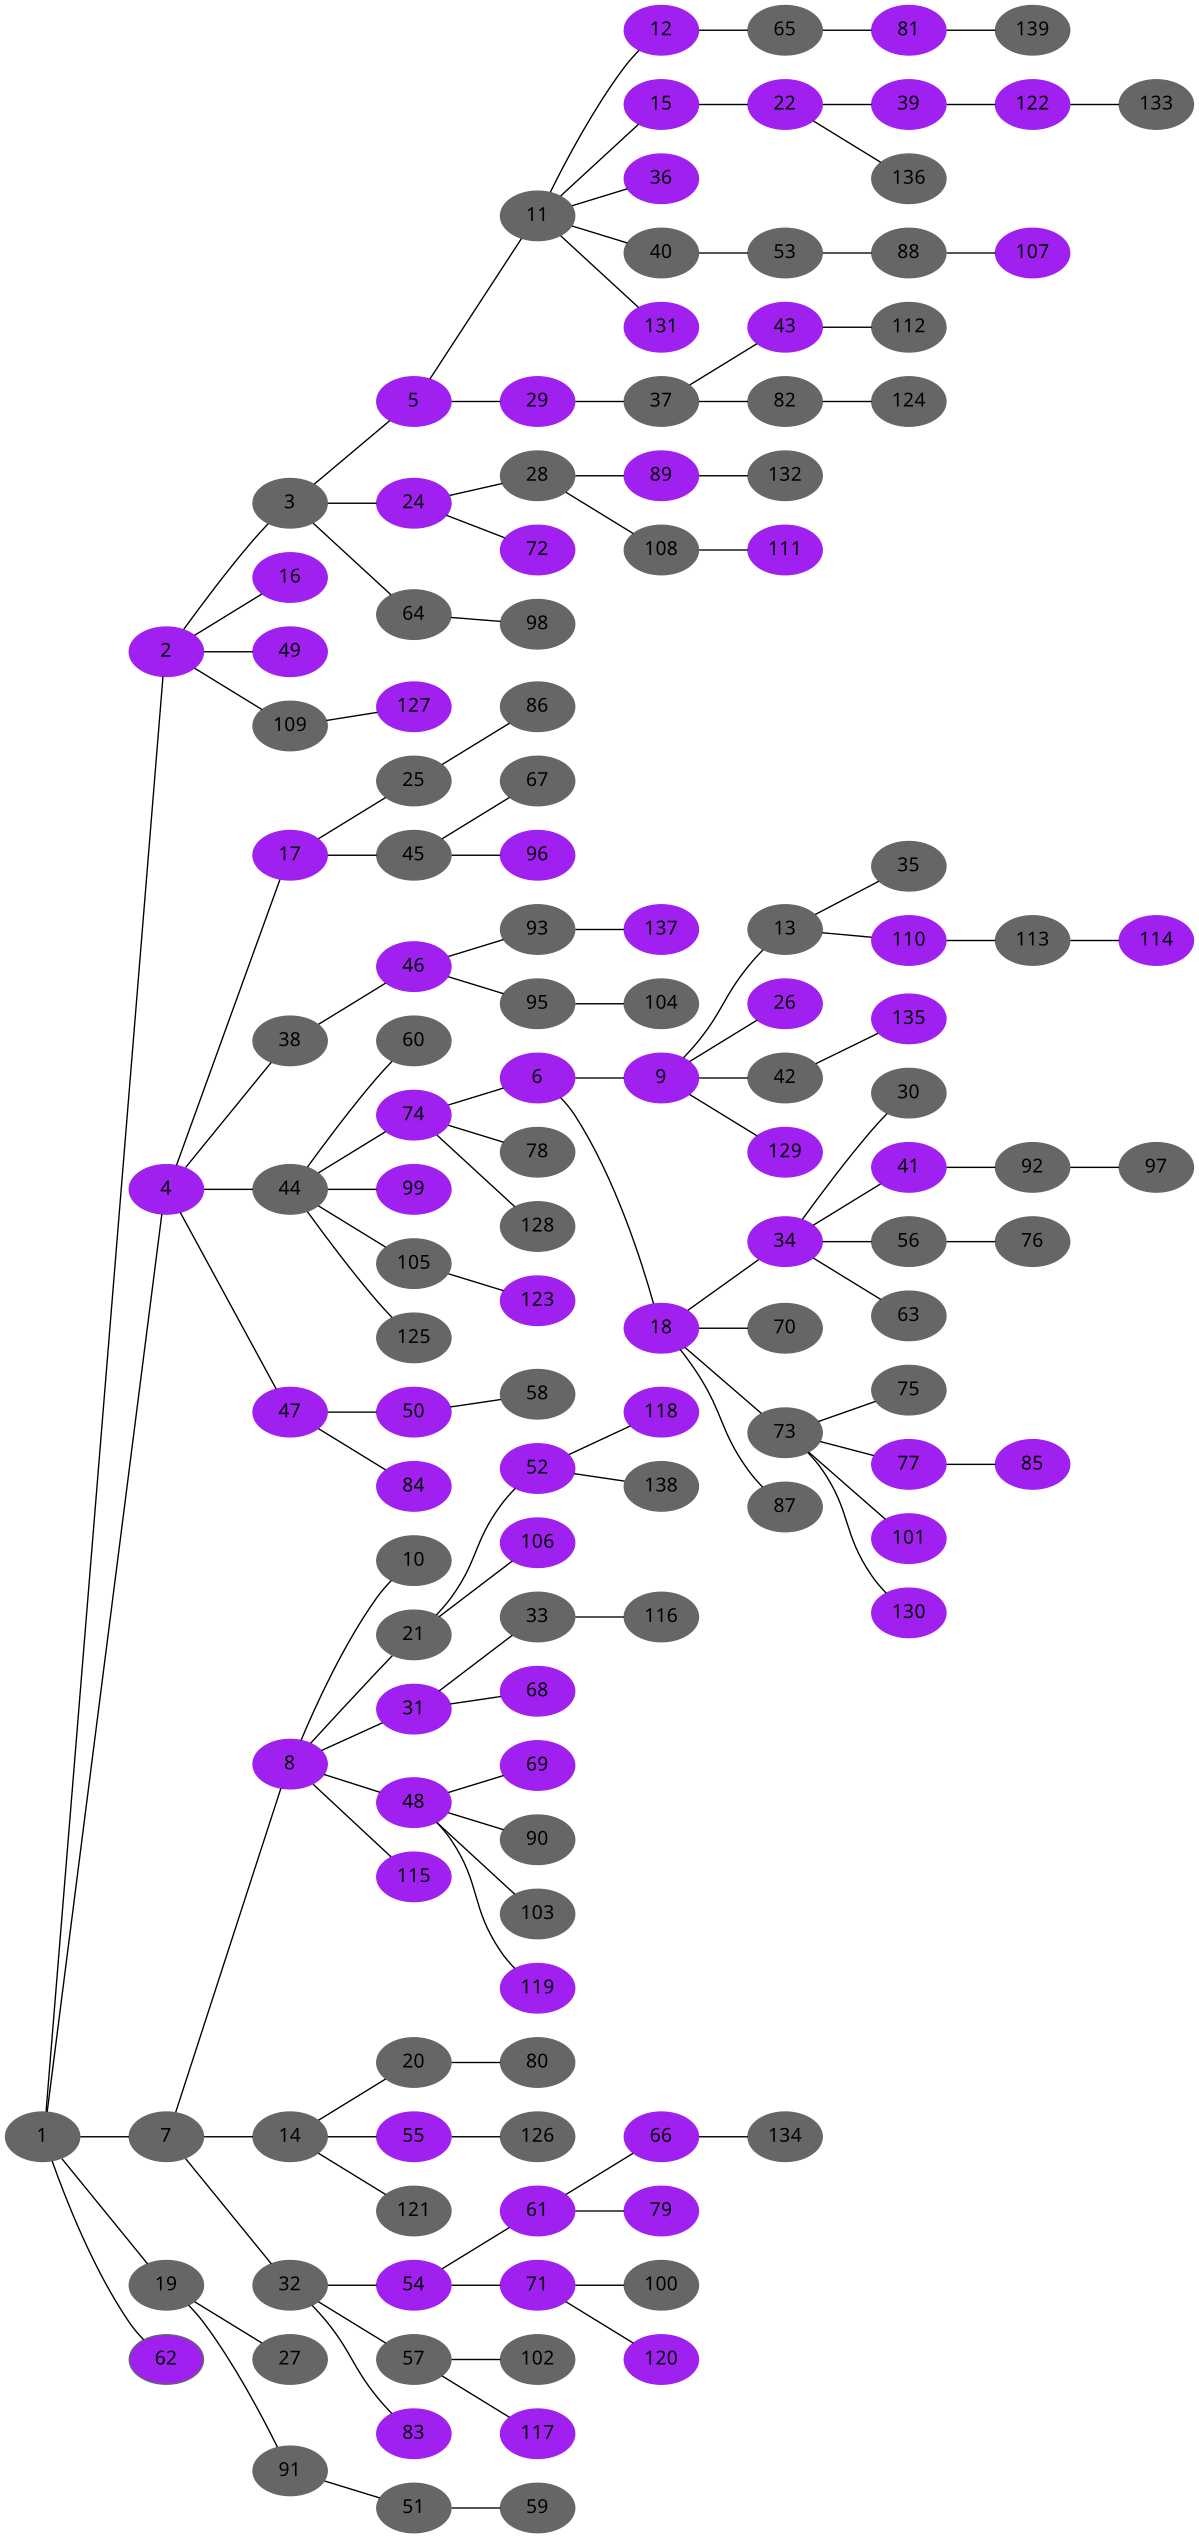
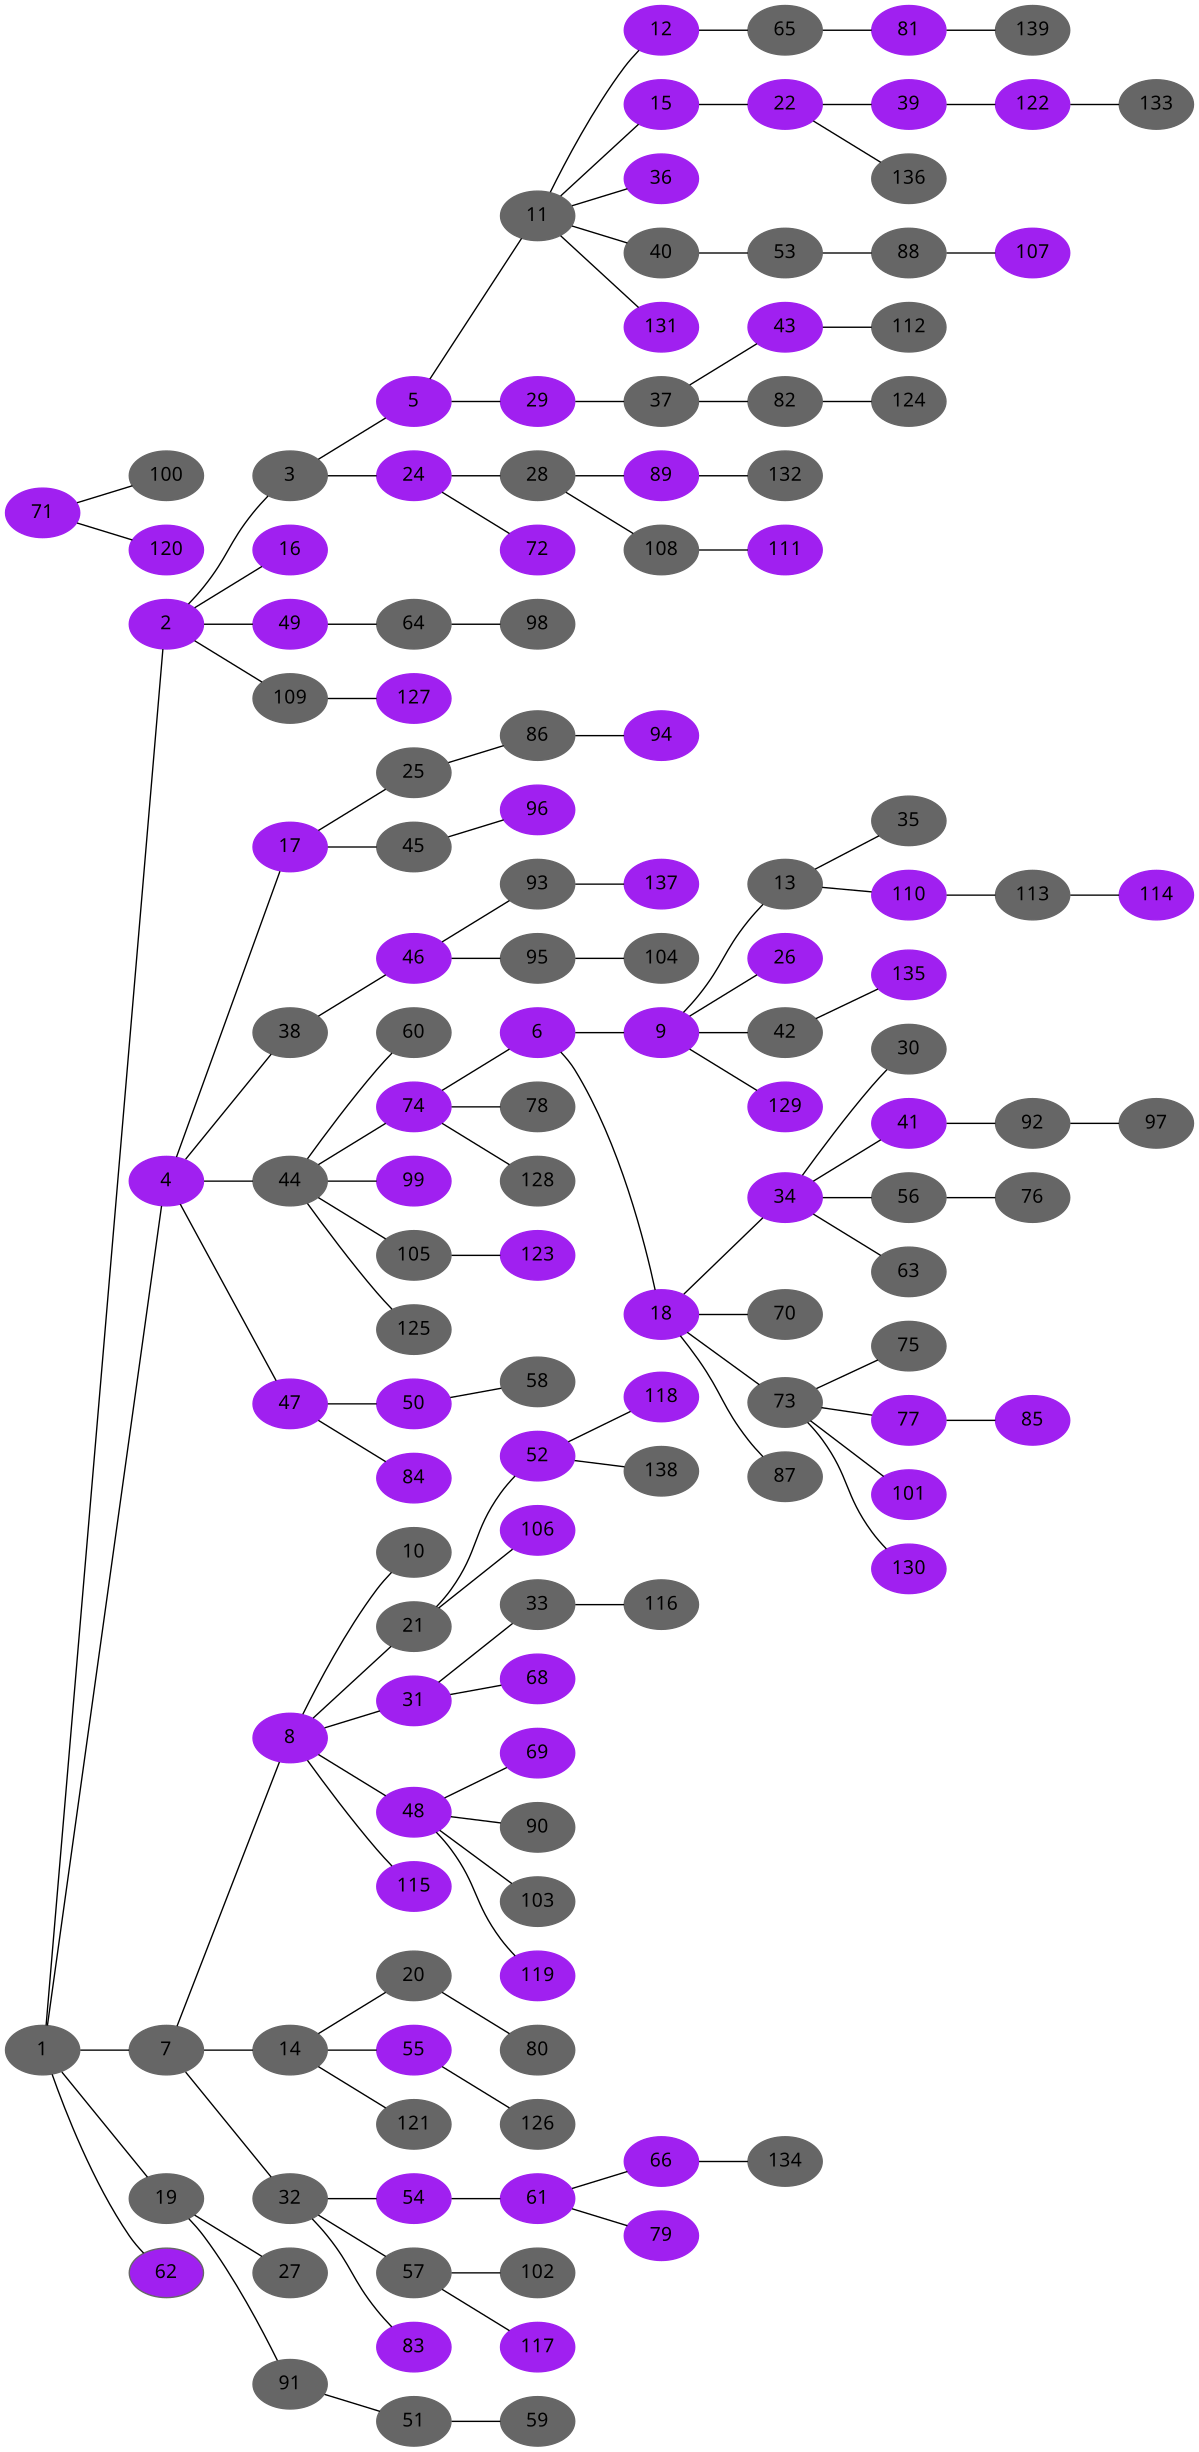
(352, 559) -> (352, 624)
none -> (661, 736)
(538, 781) -> none
(476, 2285) -> none
